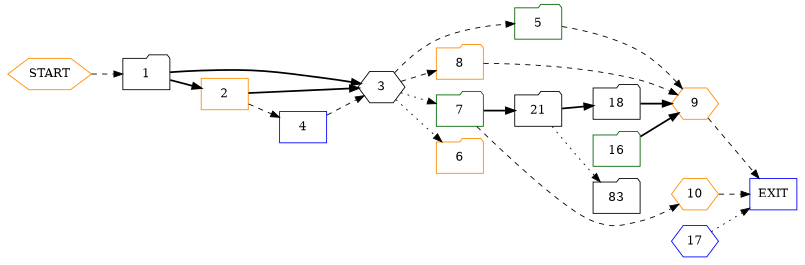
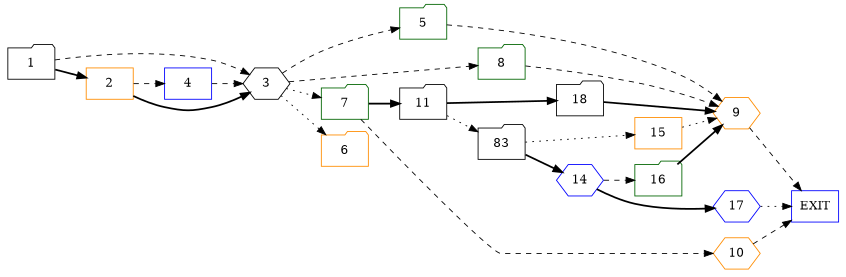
(460, 64) -> (502, 64)
(261, 71) -> (149, 54)
(50, 74) -> none
(538, 111) -> (423, 104)
none -> (658, 133)
none -> (580, 180)
